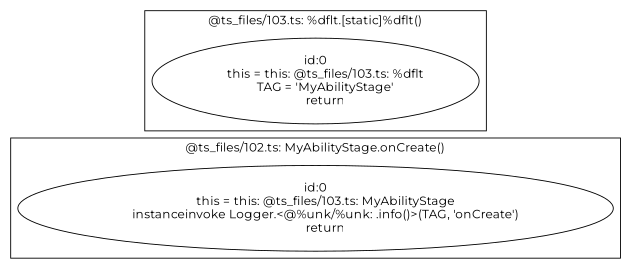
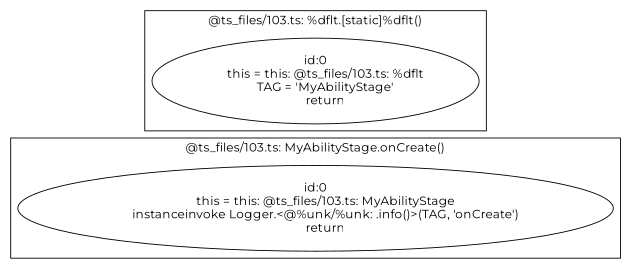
(316, 148) -> (316, 148)
